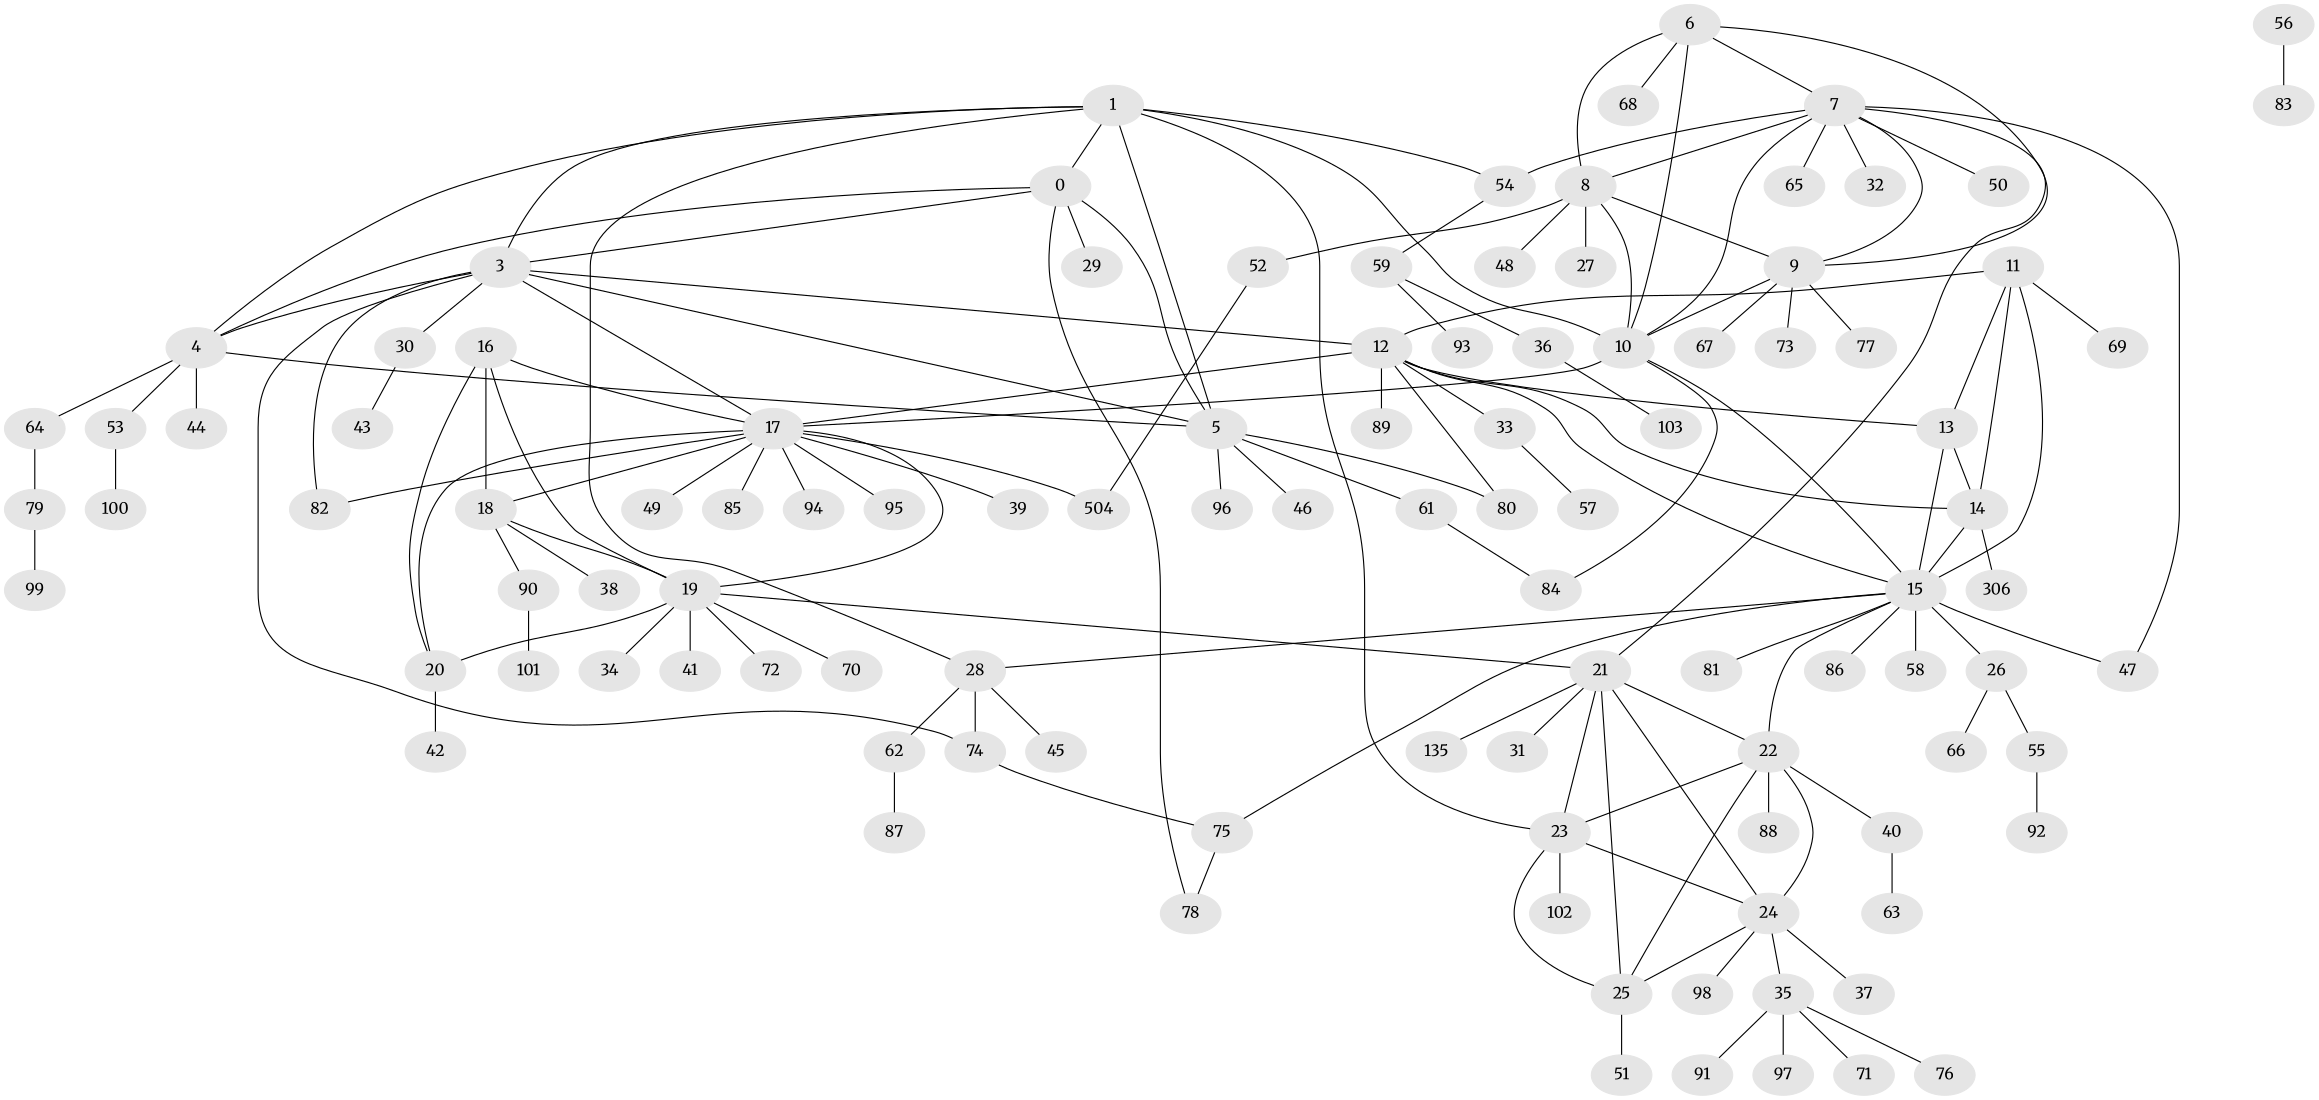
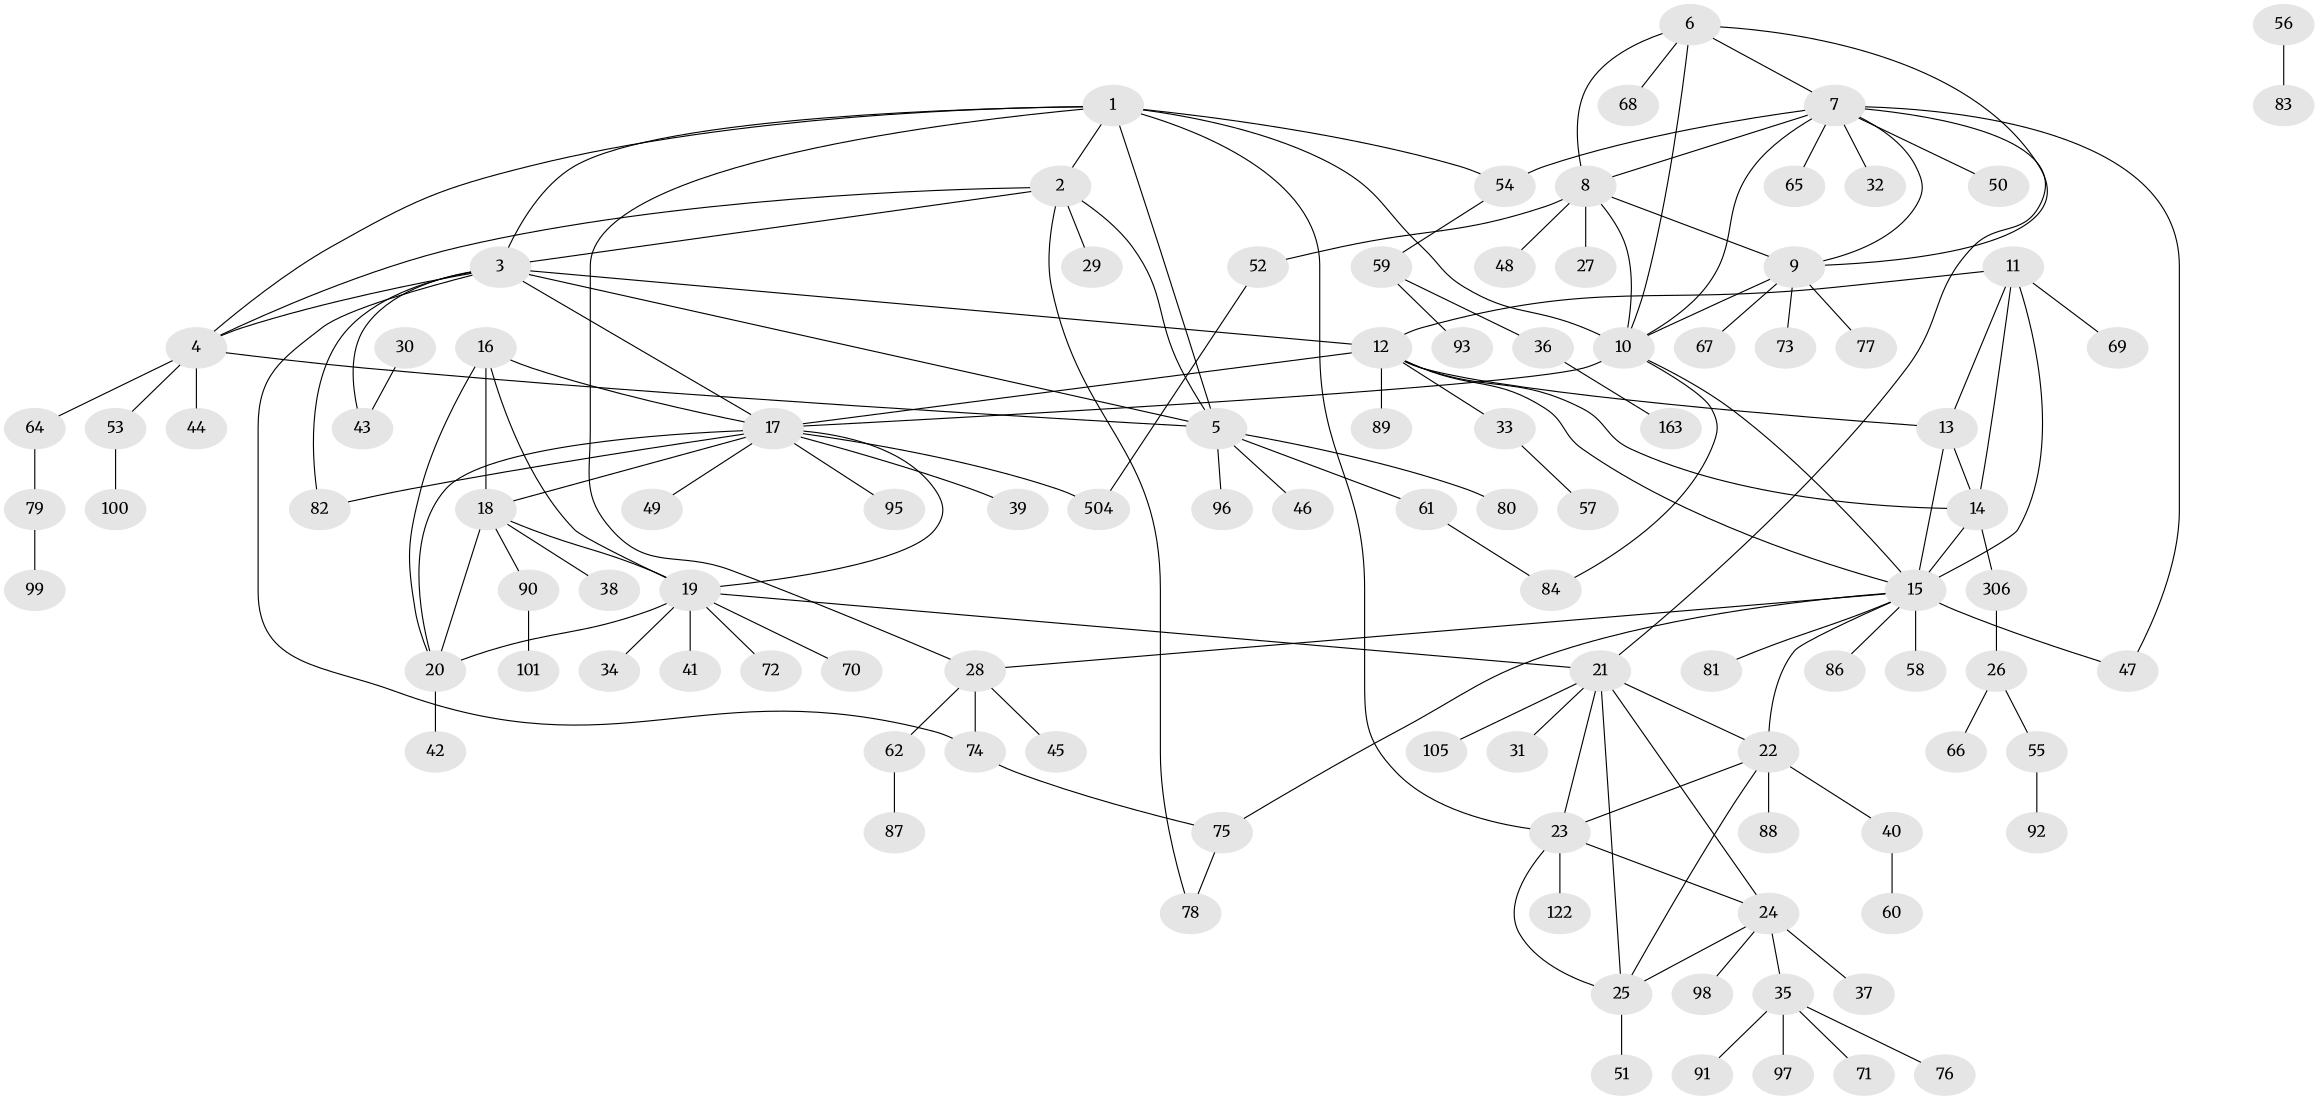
(1060, 186) -> (1060, 186)
(453, 308) -> (374, 316)
(1444, 429) -> none
(1671, 429) -> (1671, 429)
(733, 509) -> none
(814, 509) -> none
none -> (461, 590)
(1956, 631) -> (1996, 634)
(1436, 752) -> (1436, 752)
(1813, 833) -> none
(1560, 913) -> (1560, 913)
(1892, 913) -> (1892, 913)
